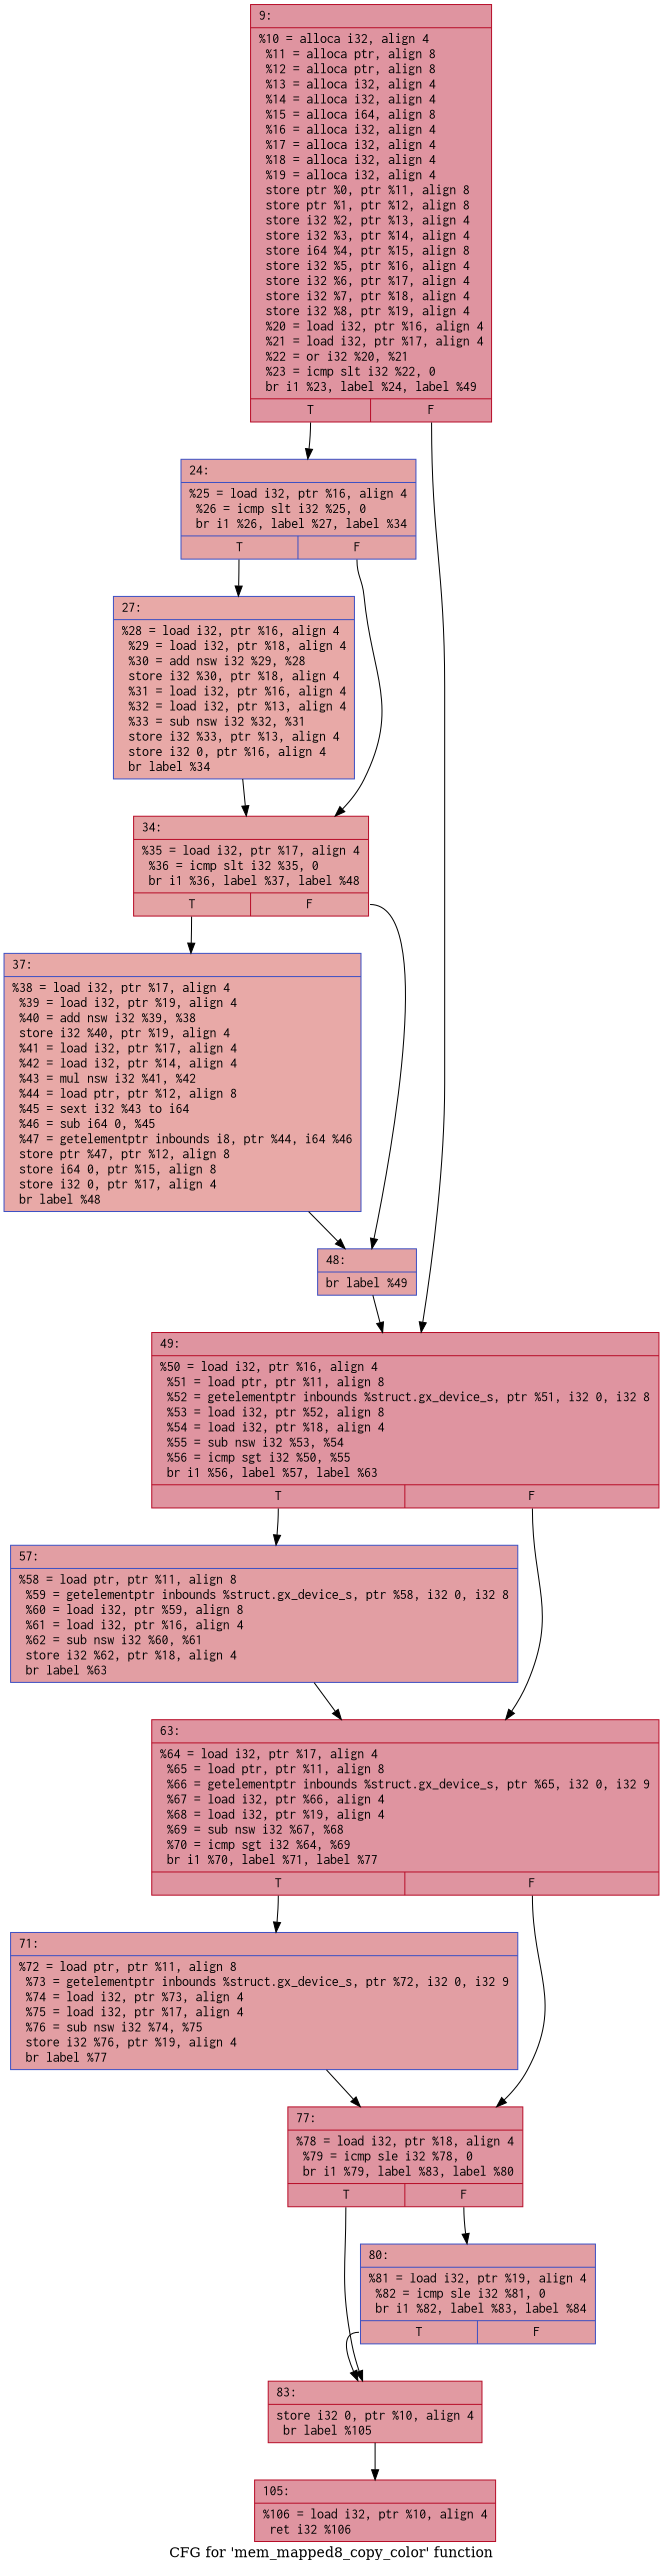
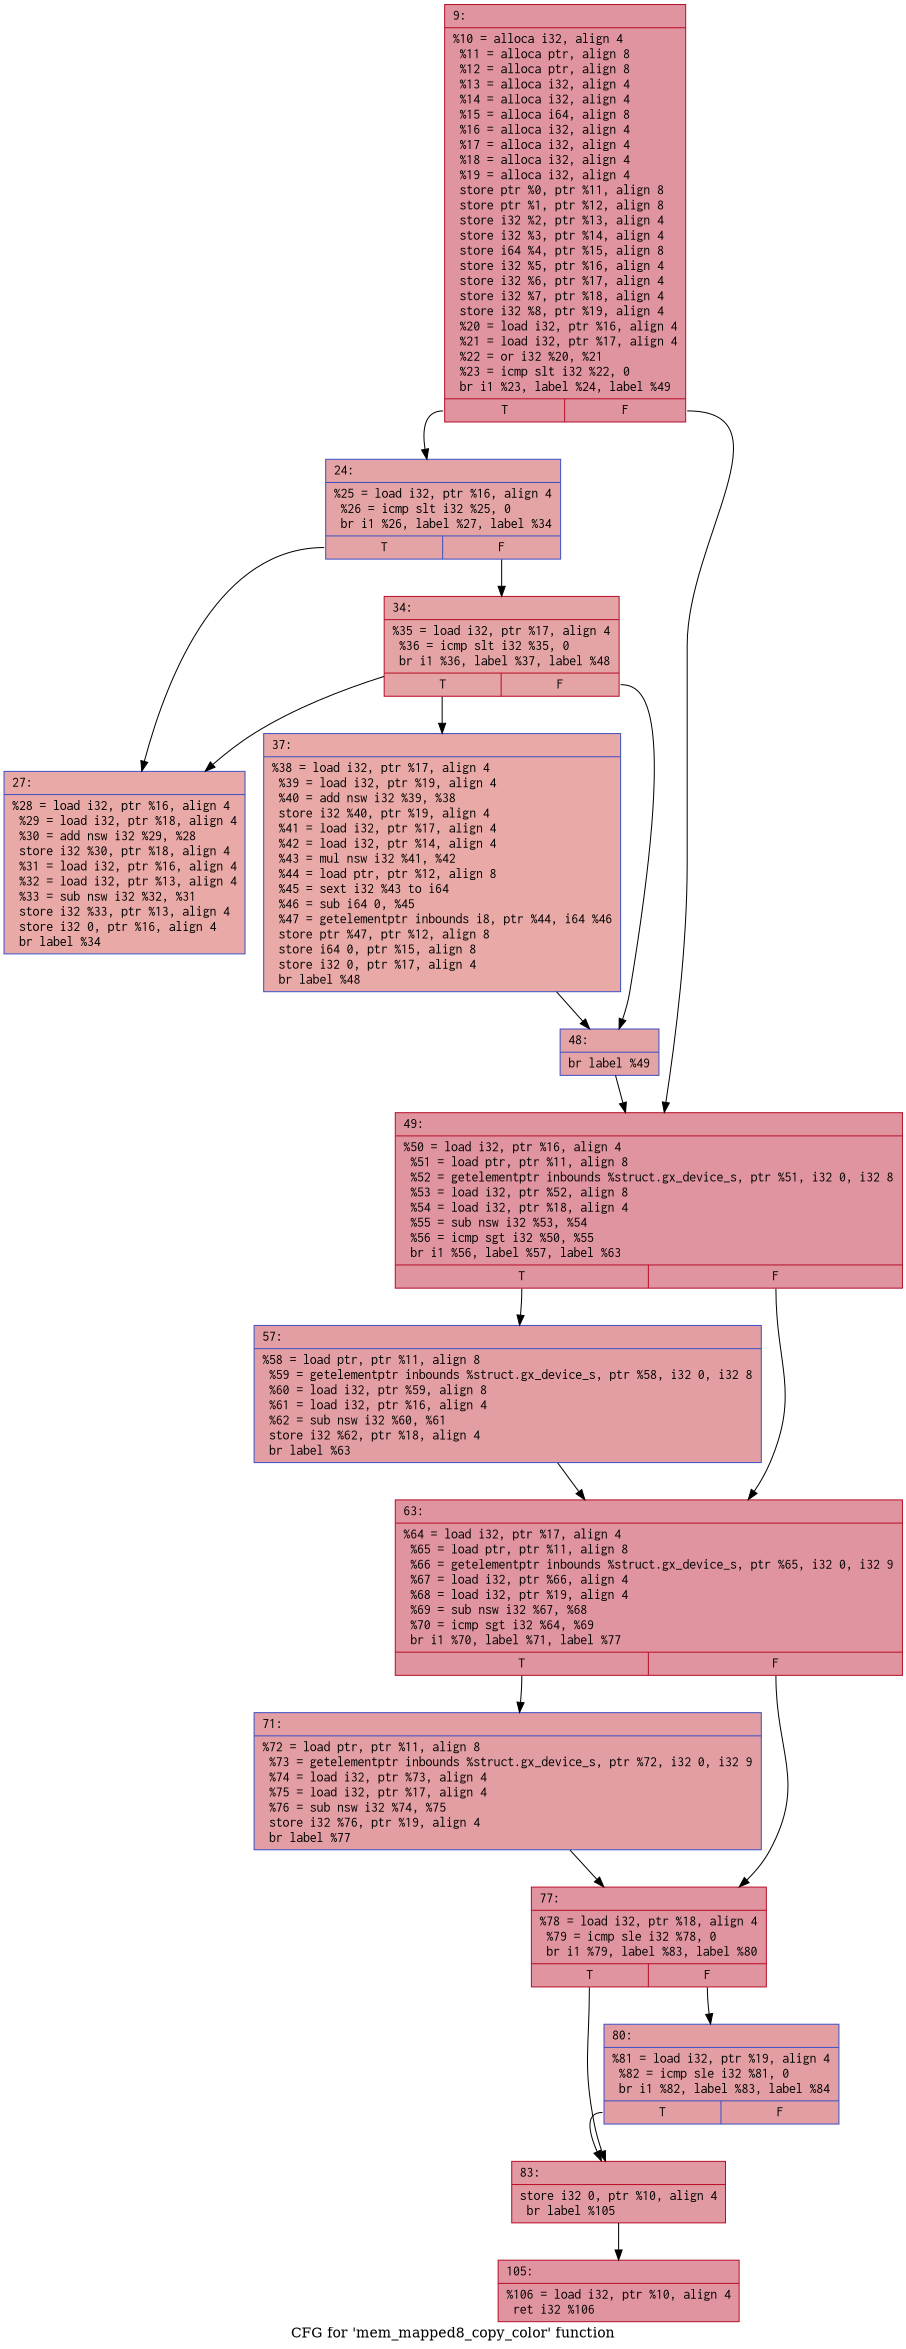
(244, 792) -> (294, 712)
